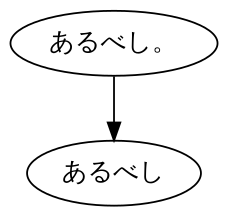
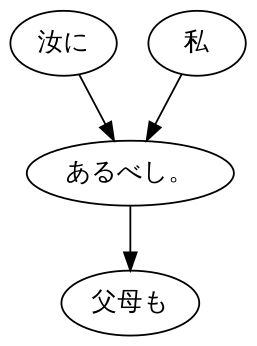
none -> (64, 43)
none -> (197, 43)
(114, 173) -> (130, 303)
